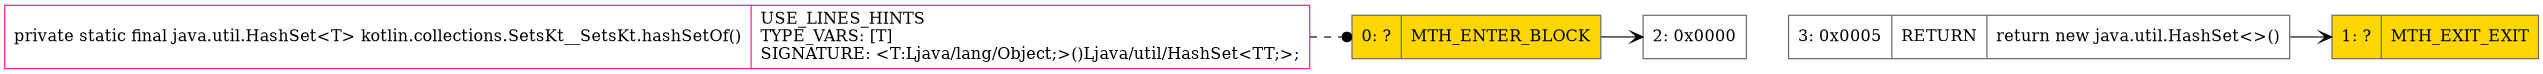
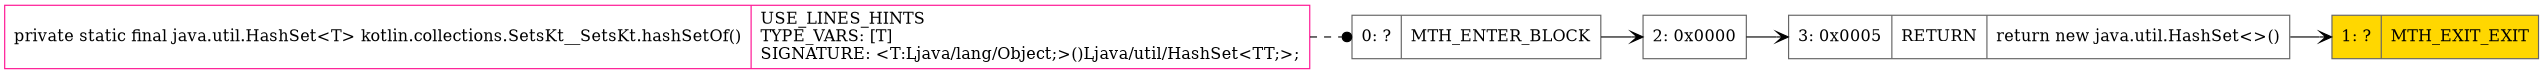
(1476, 37) -> (1476, 37)
none -> (1761, 37)
